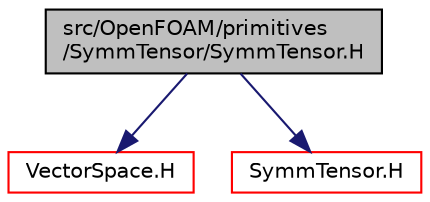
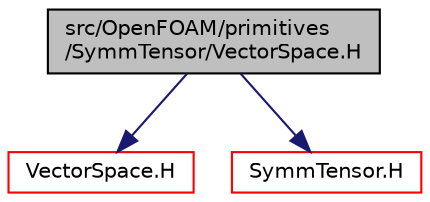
(214, 41) -> (214, 41)
